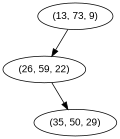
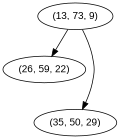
(58, 93) -> (94, 66)
